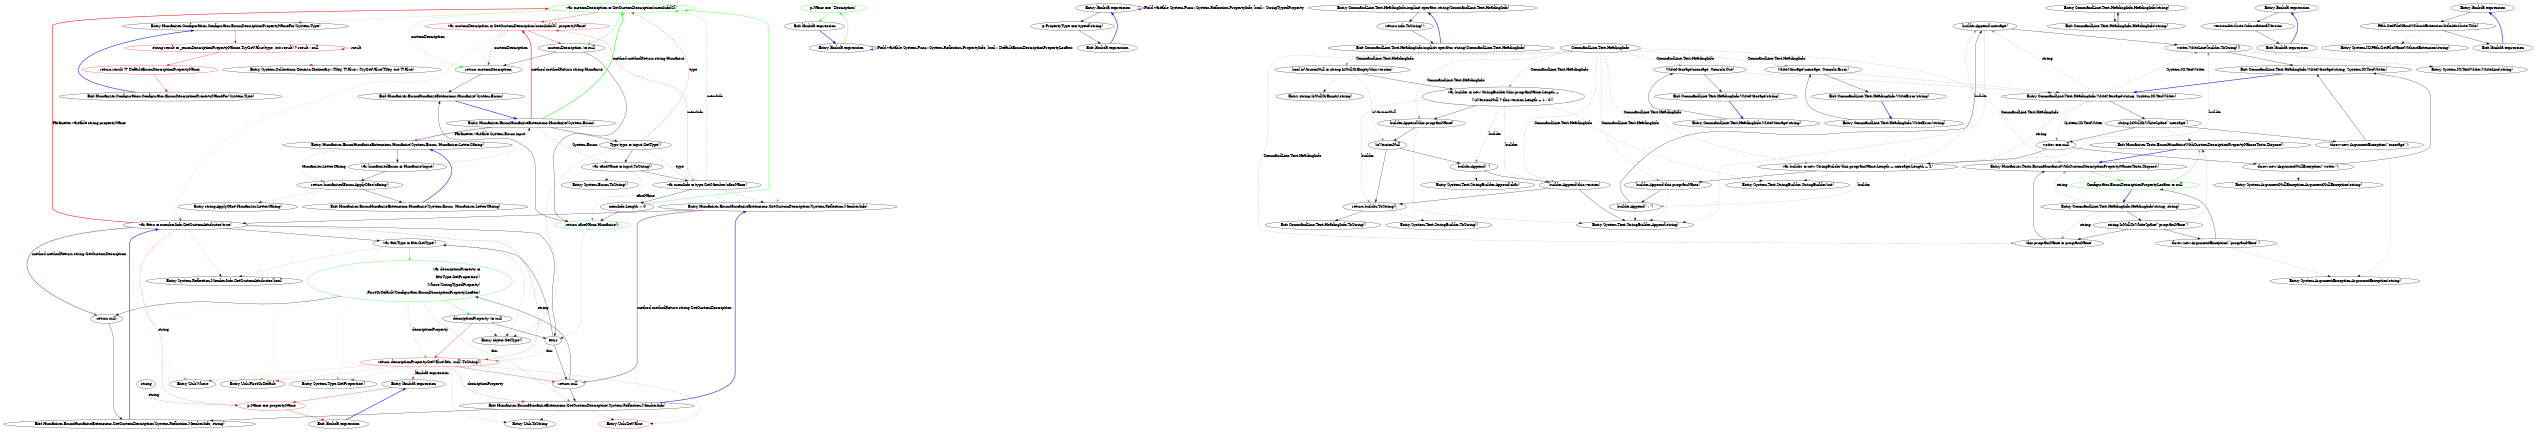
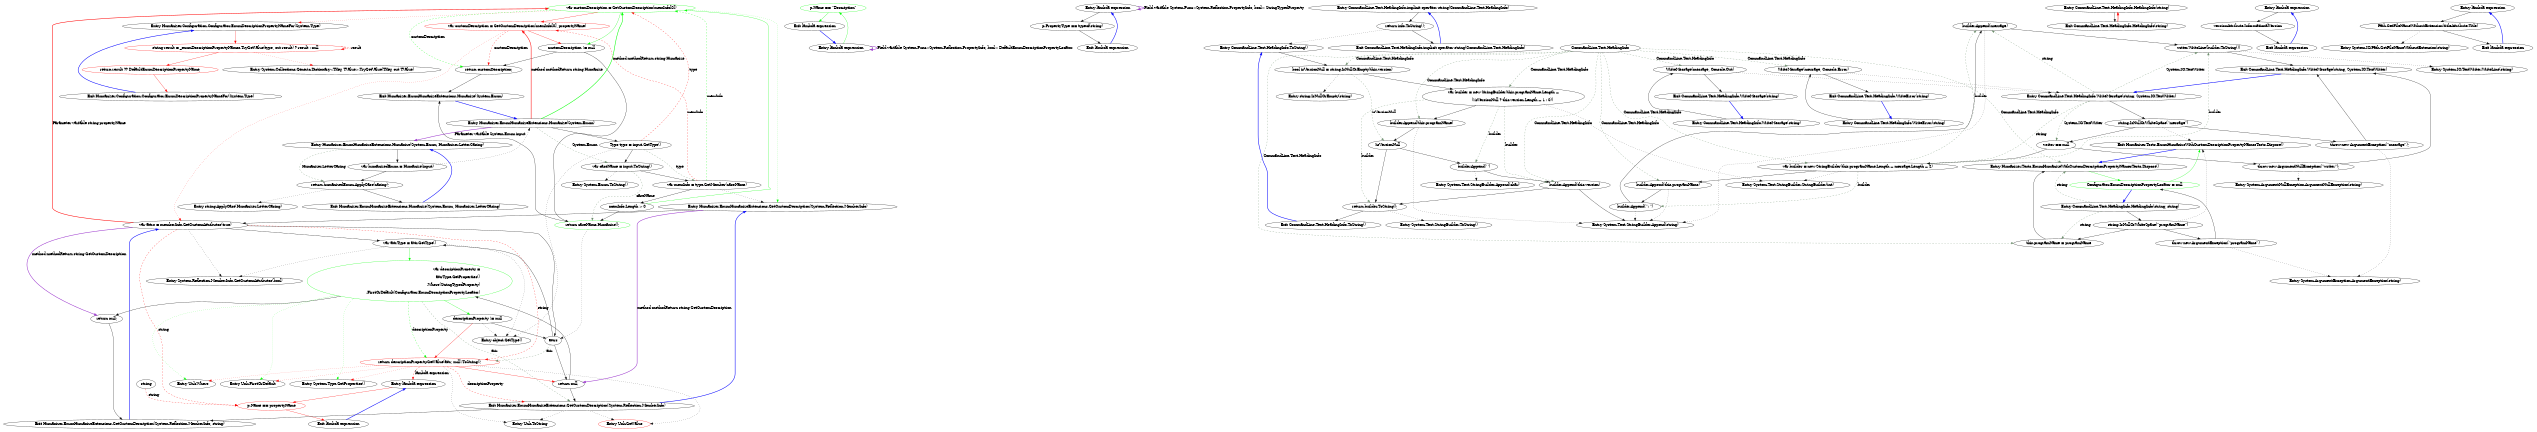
(2118, 18) -> (2118, 18)
none -> (1264, 48)
